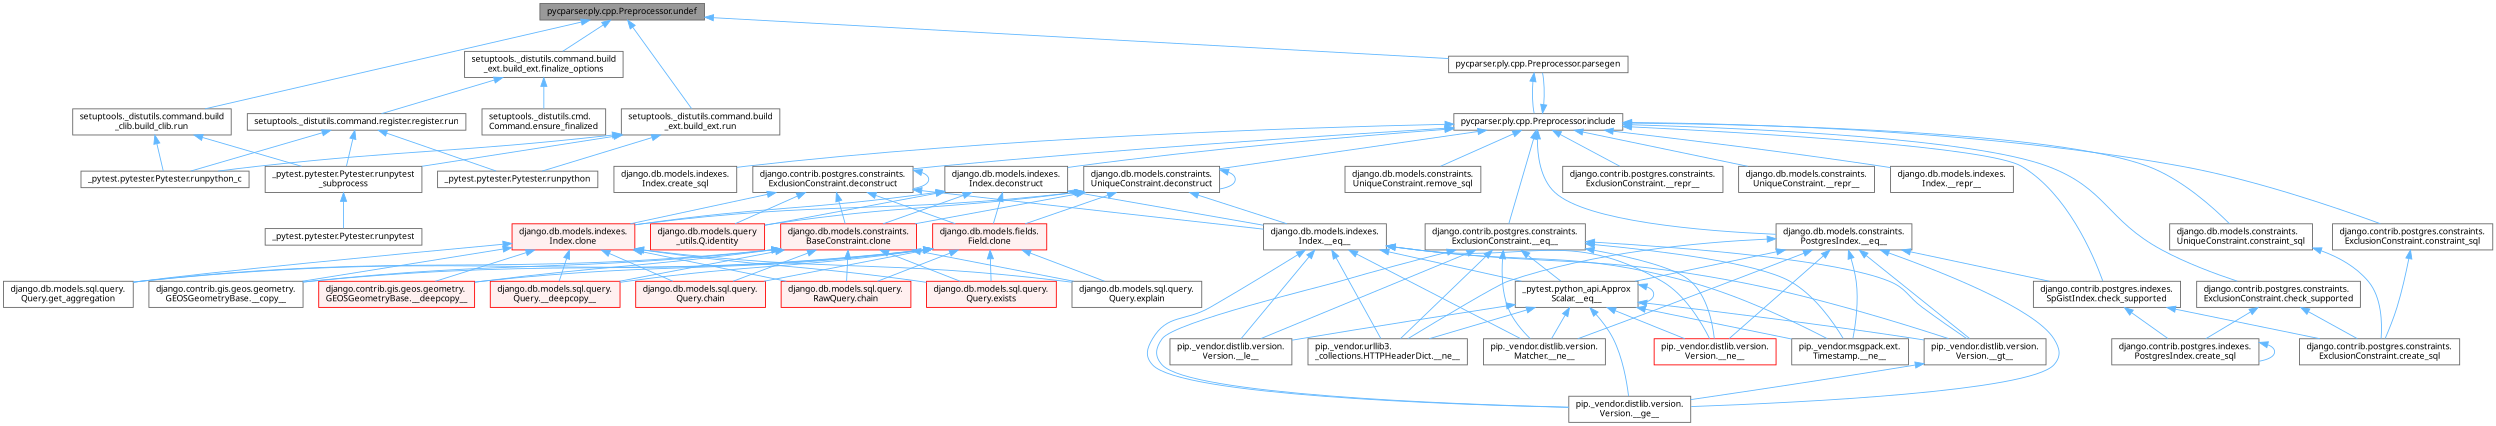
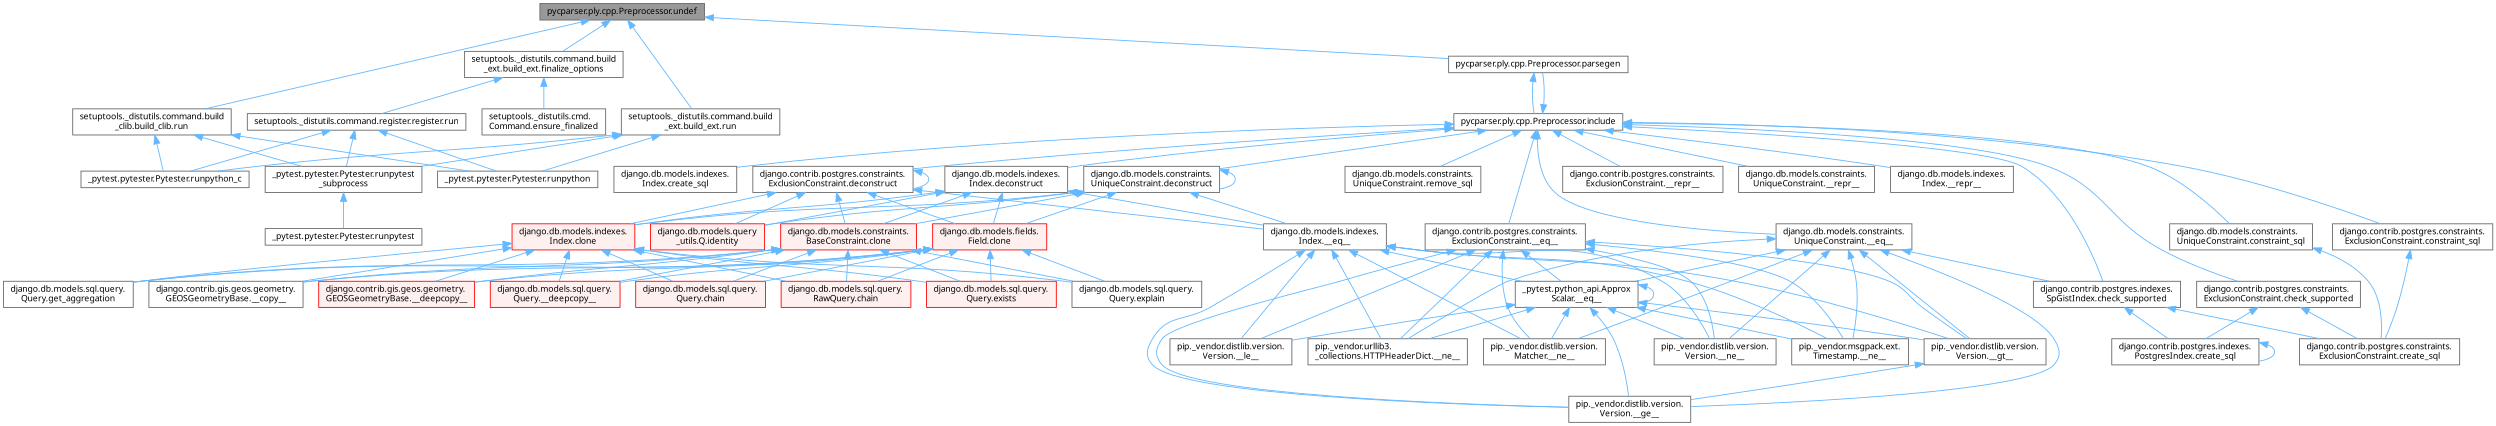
none -> (343, 152)
(1844, 237) -> (1844, 237)
(1715, 352) -> (1715, 352)
